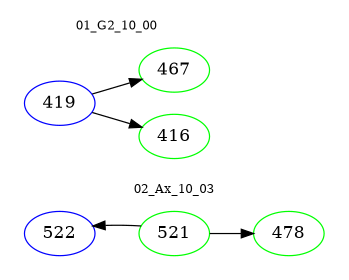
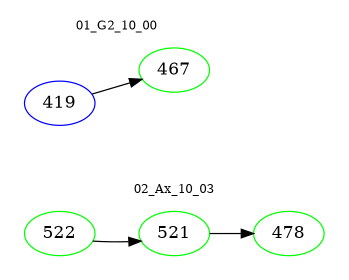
(174, 136) -> none
(123, 225) -> (111, 242)
(60, 234) -> (60, 234)
